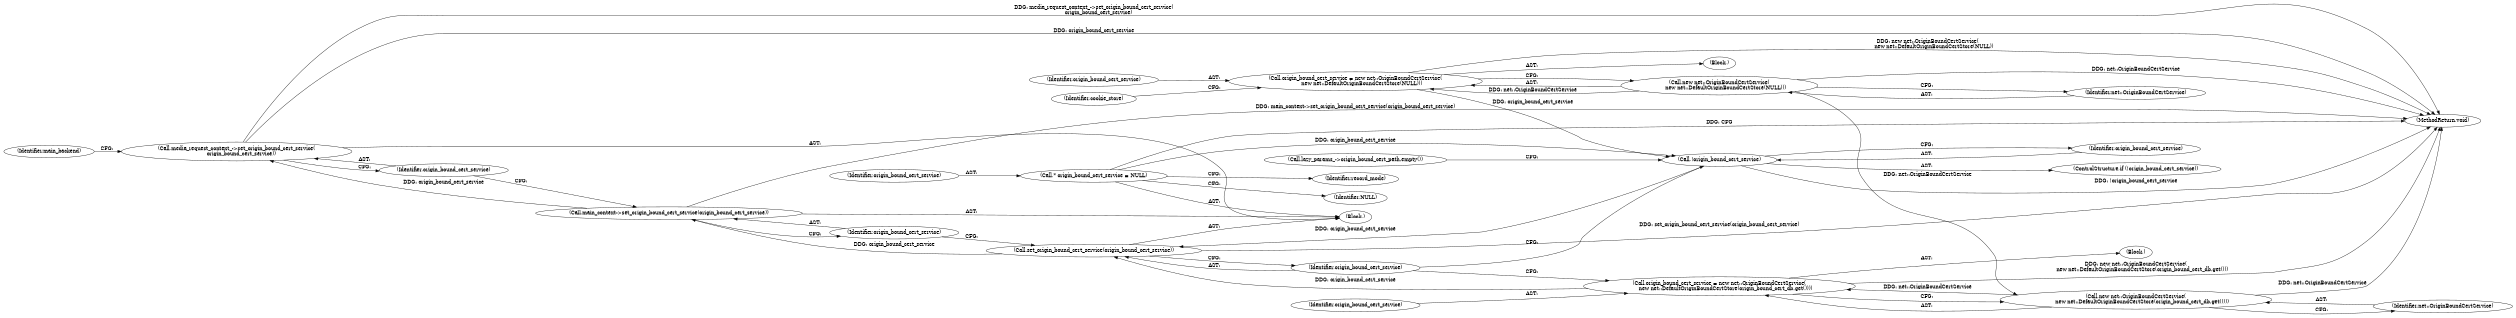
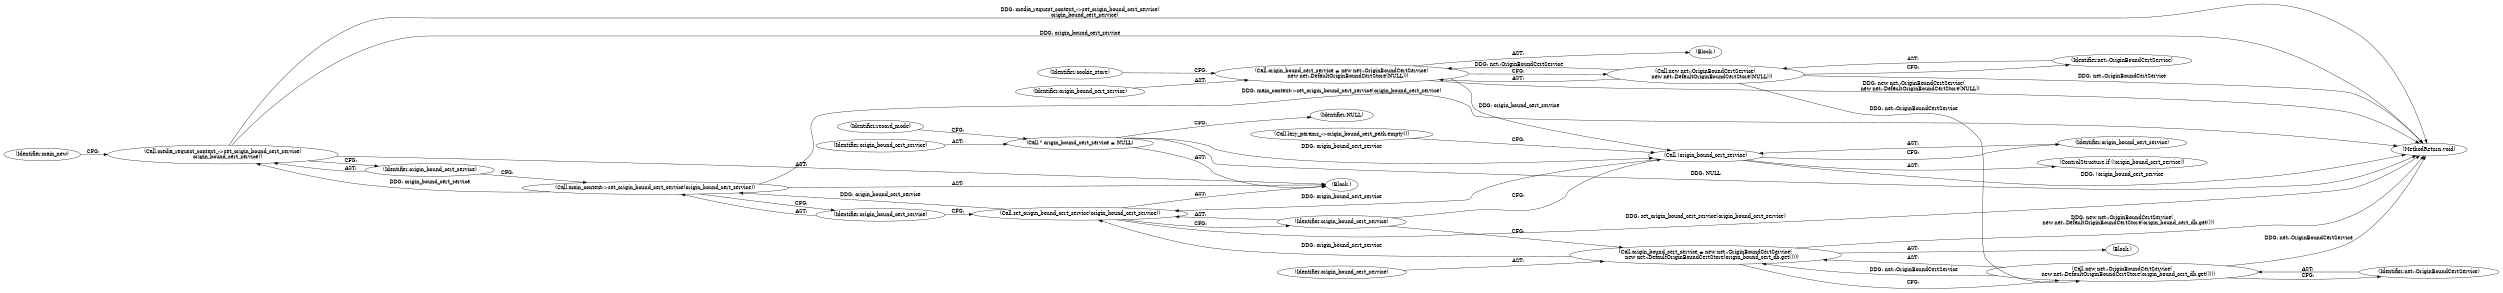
(1719, 122) -> (1706, 174)
(49, 151) -> (42, 155)
(1238, 178) -> (971, 134)
